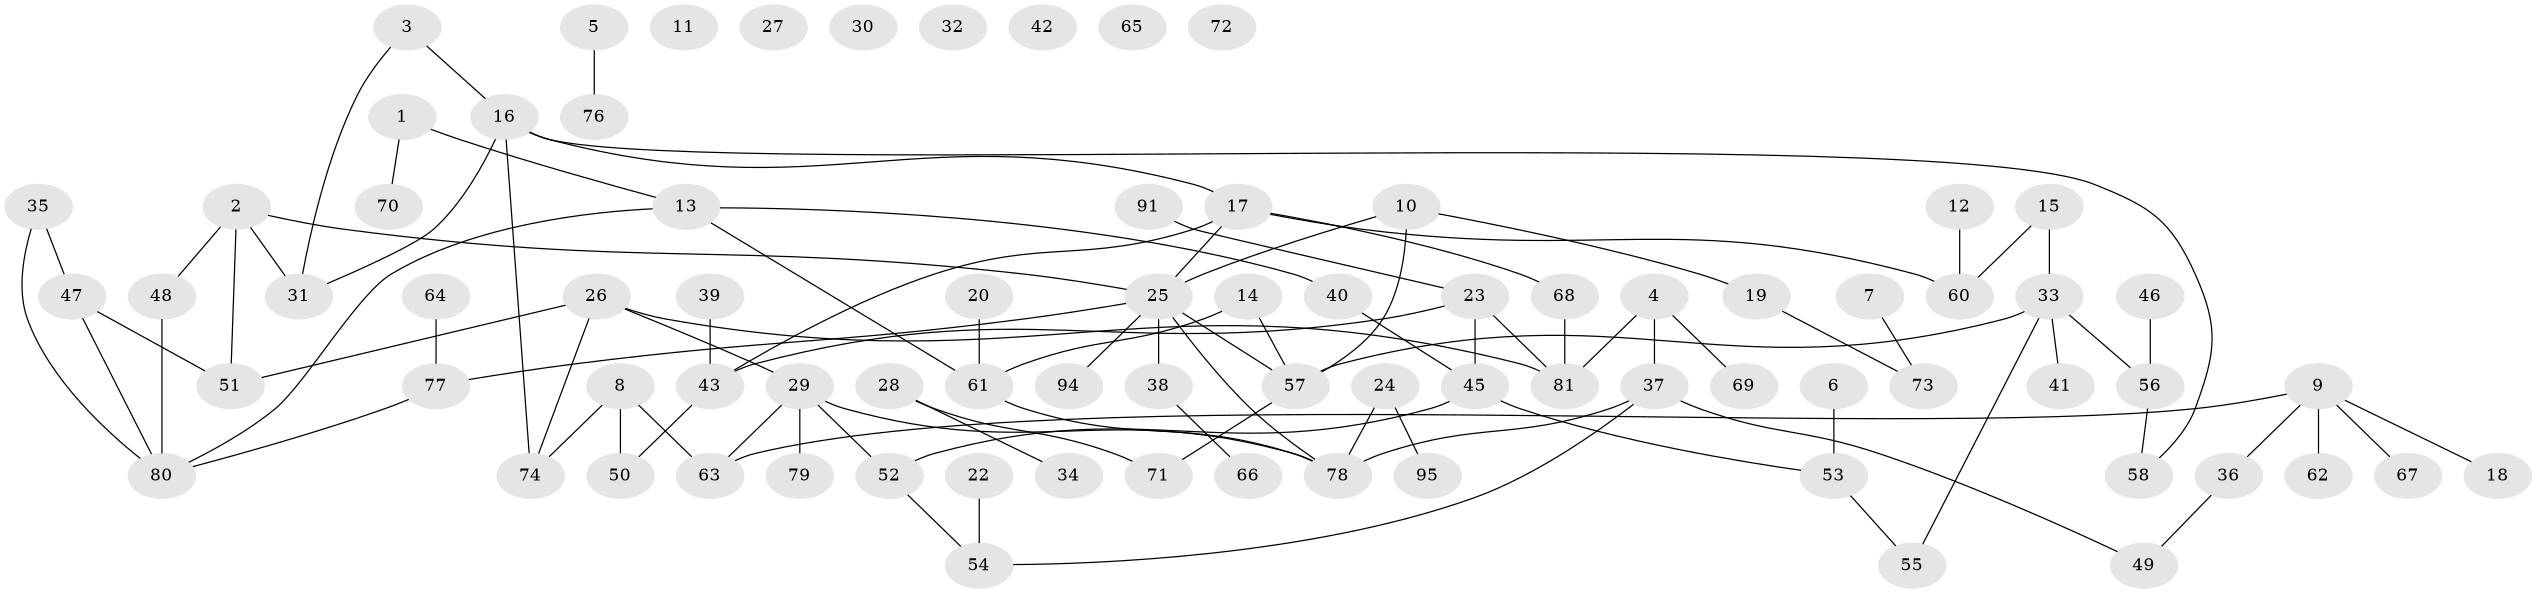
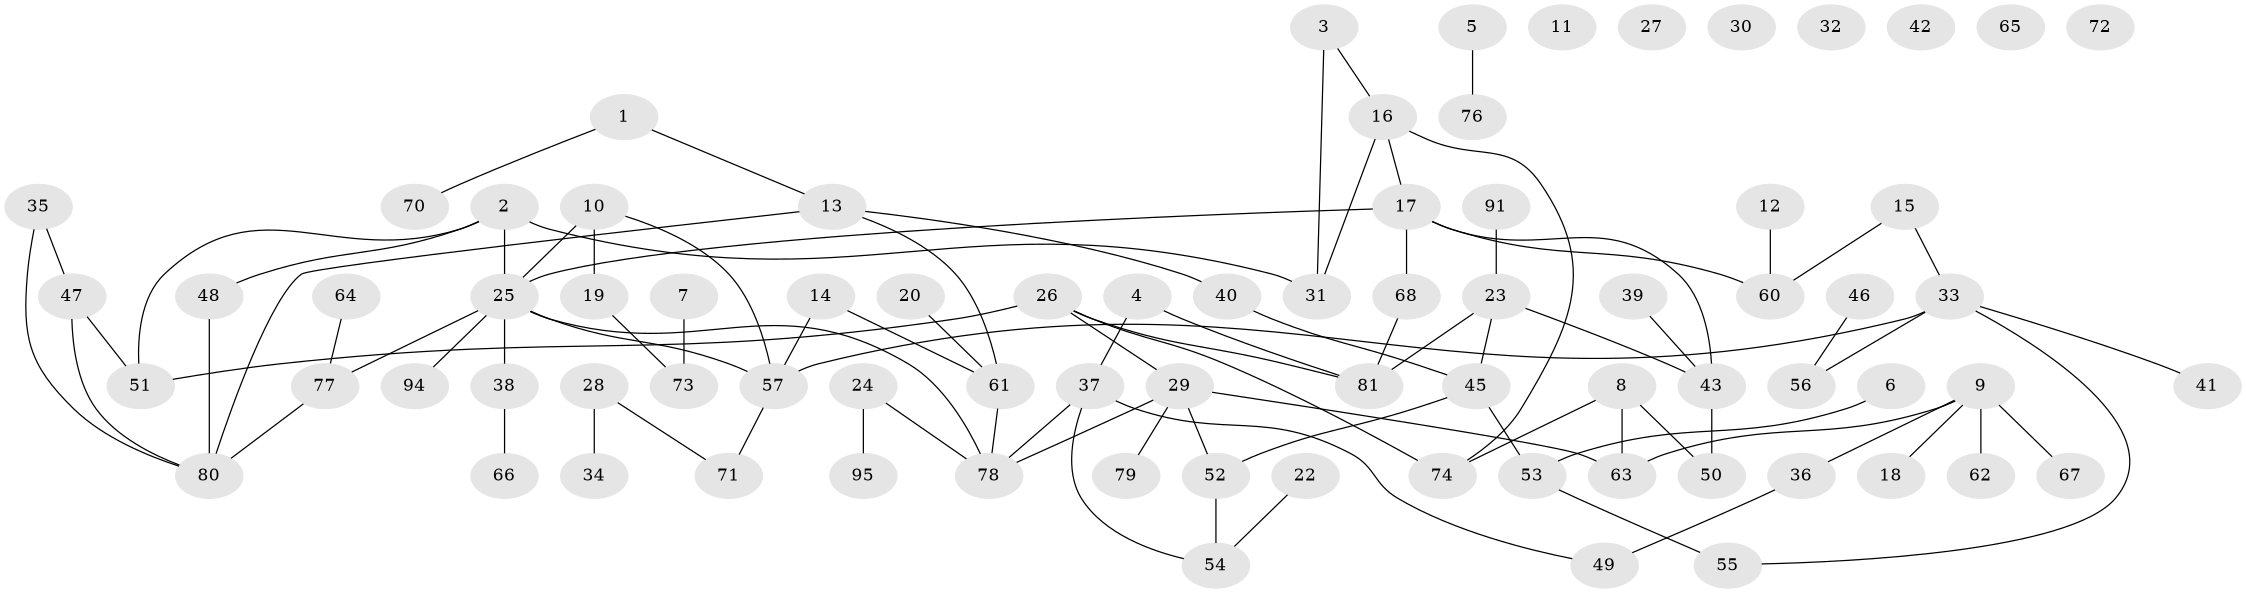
(1744, 386) -> none
(2139, 476) -> none
